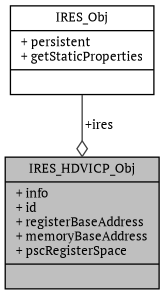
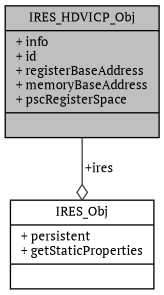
(82, 118) -> (82, 161)
